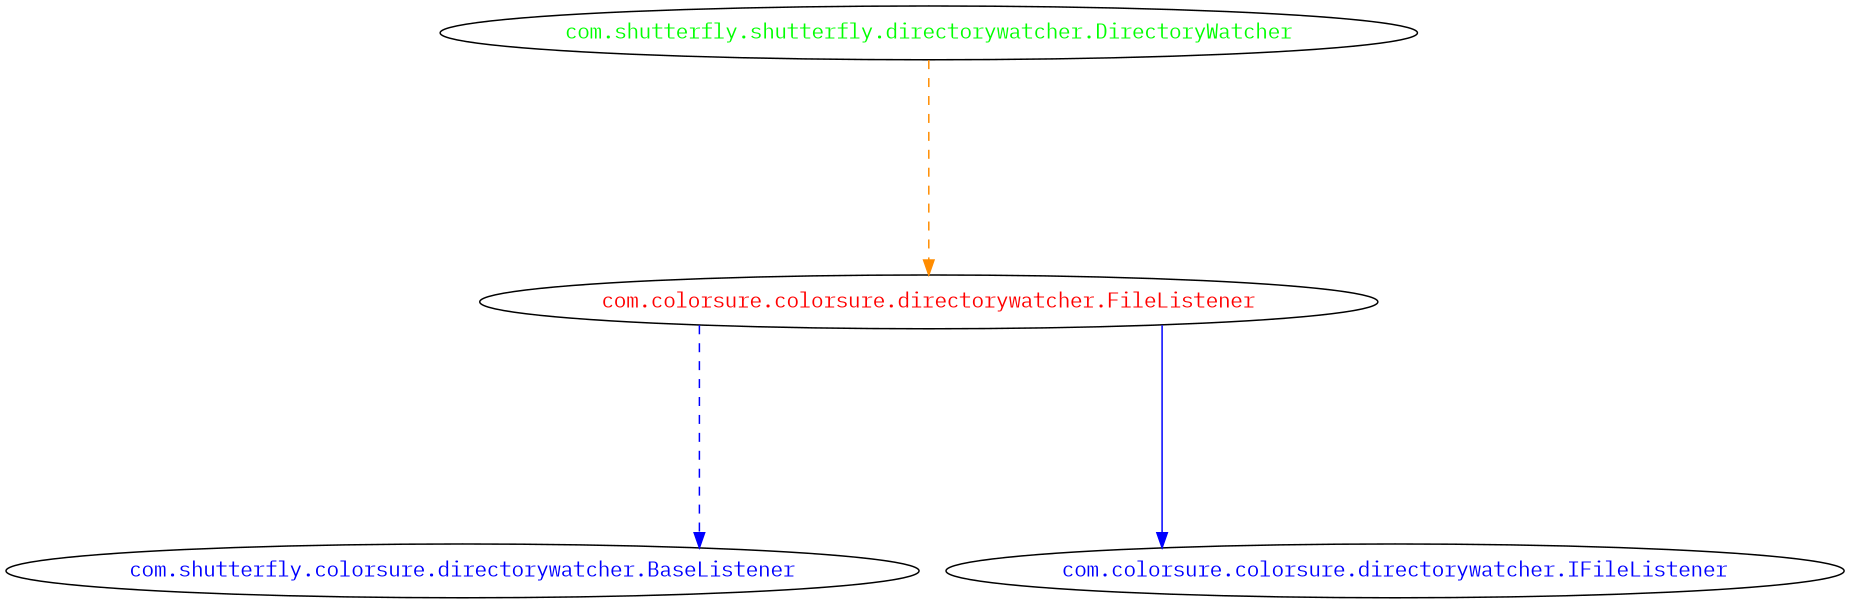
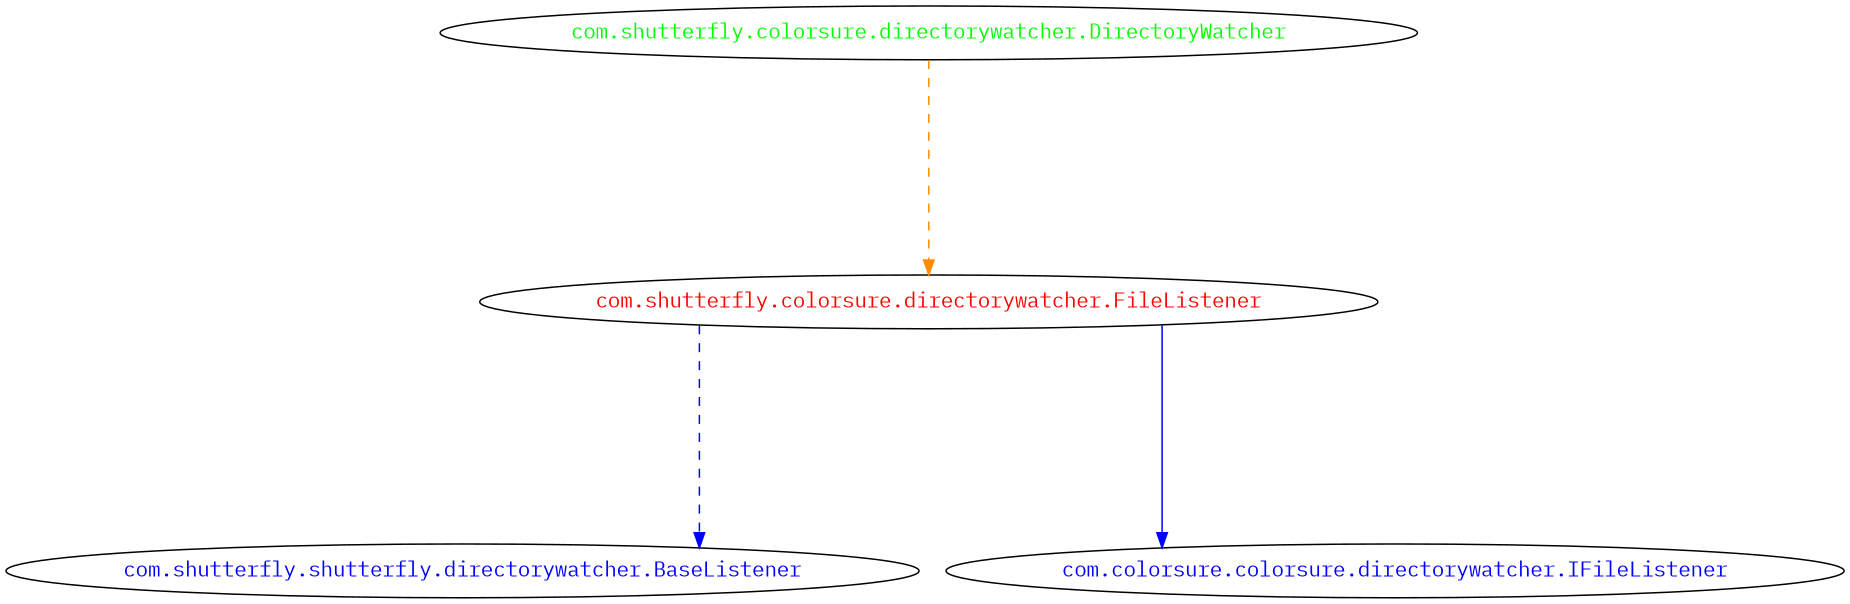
(929, 33) -> (929, 33)
(929, 302) -> (929, 302)
(463, 571) -> (463, 571)
